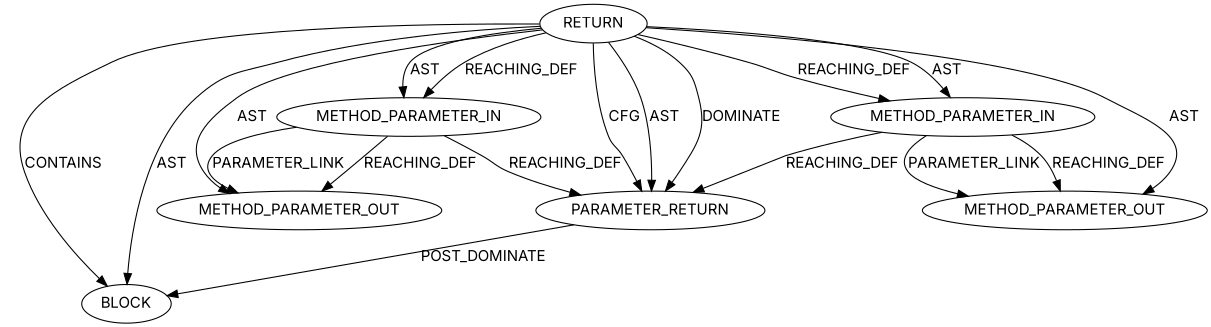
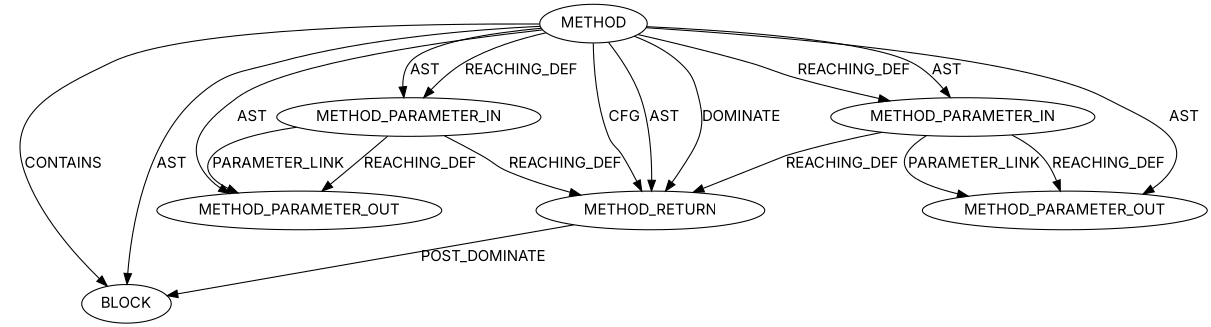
(593, 24) -> (593, 24)
(650, 210) -> (650, 210)
